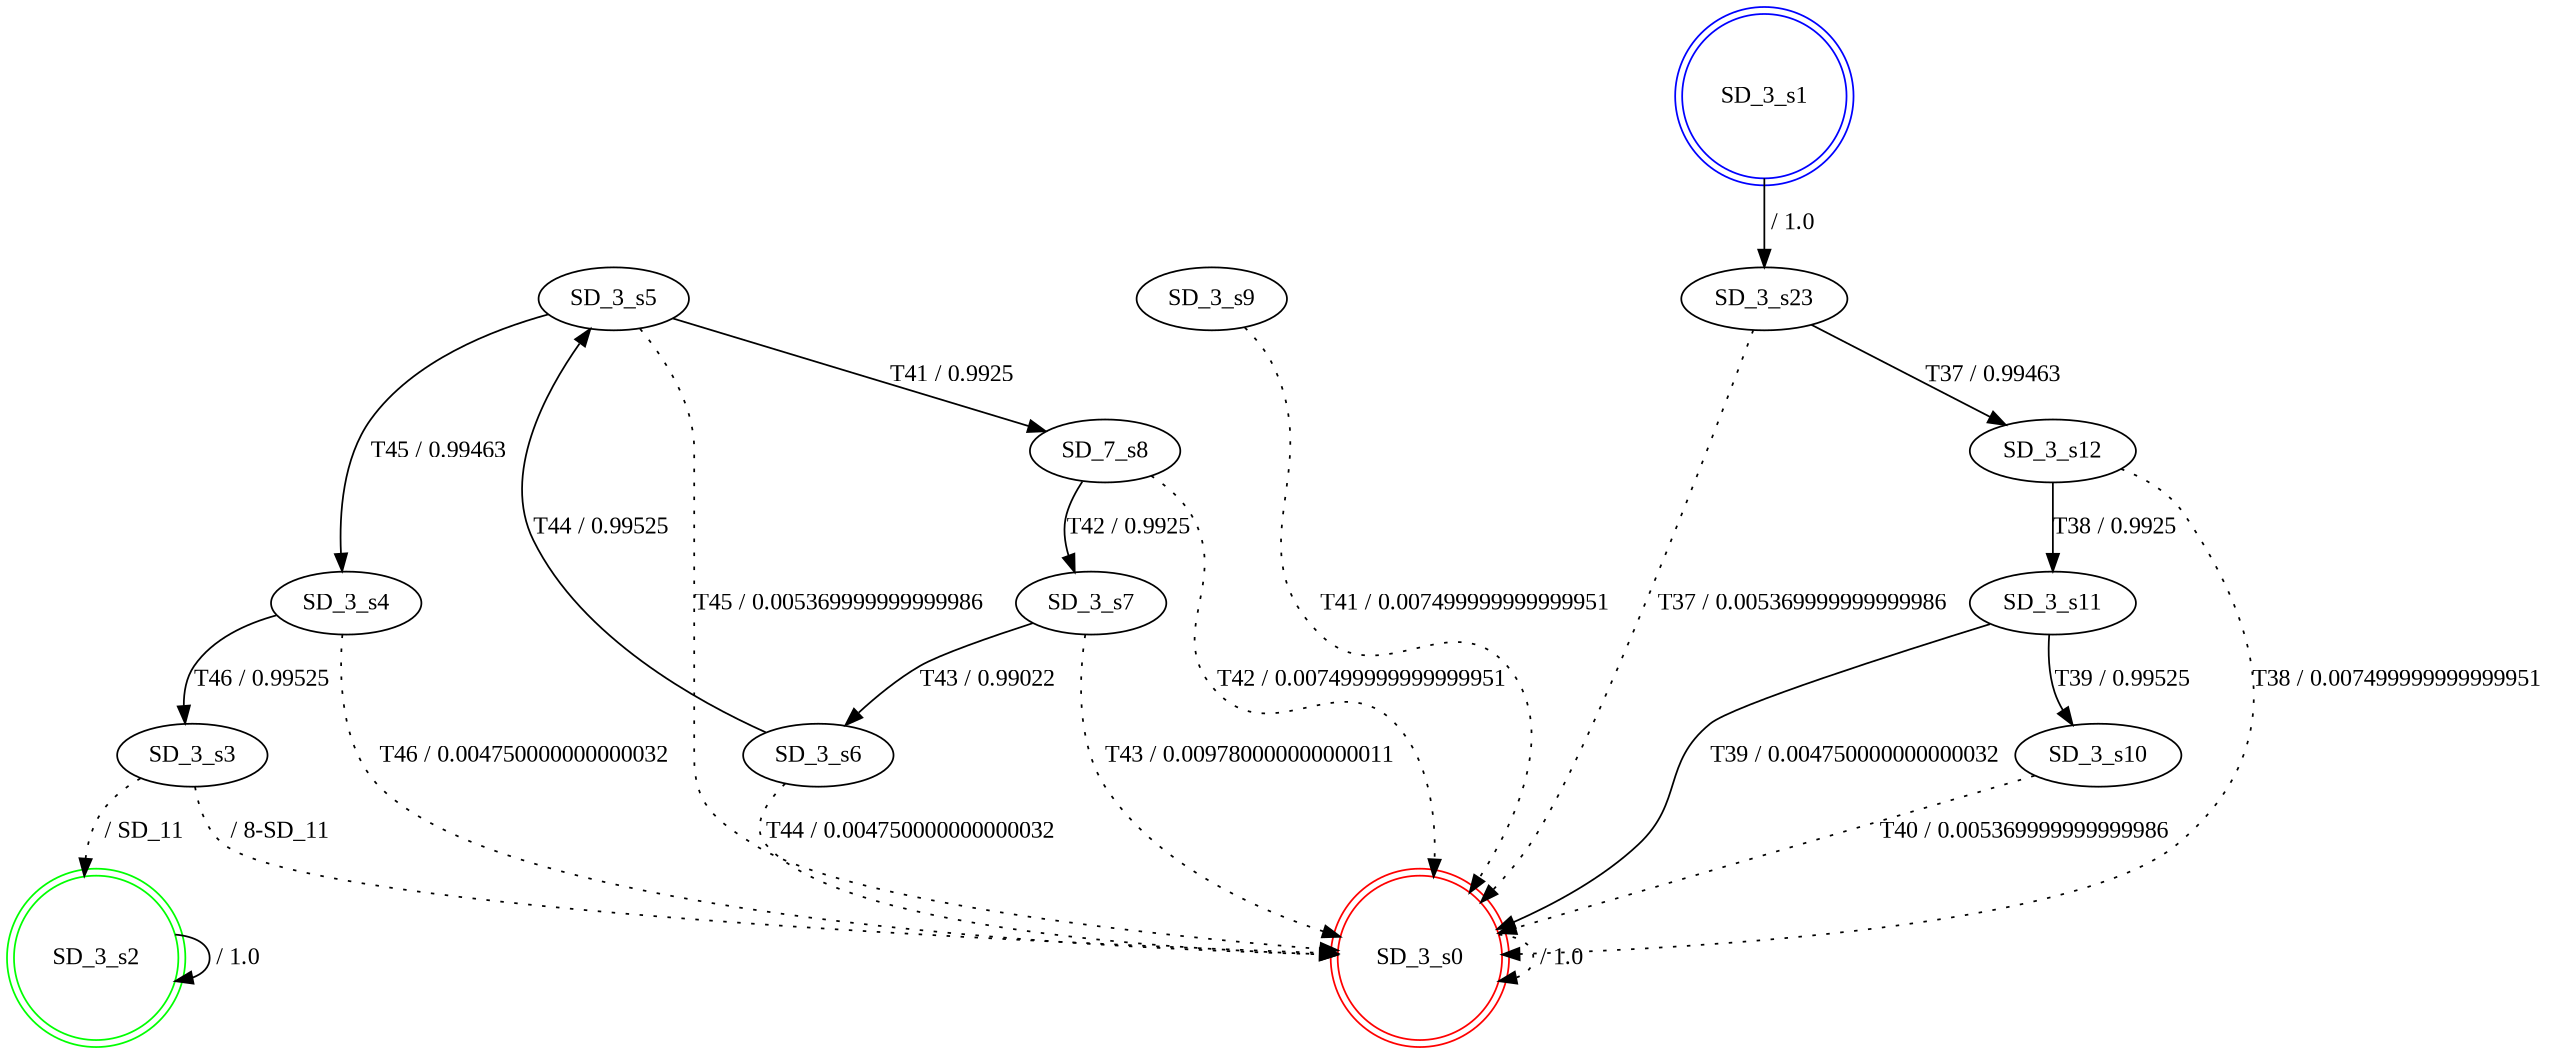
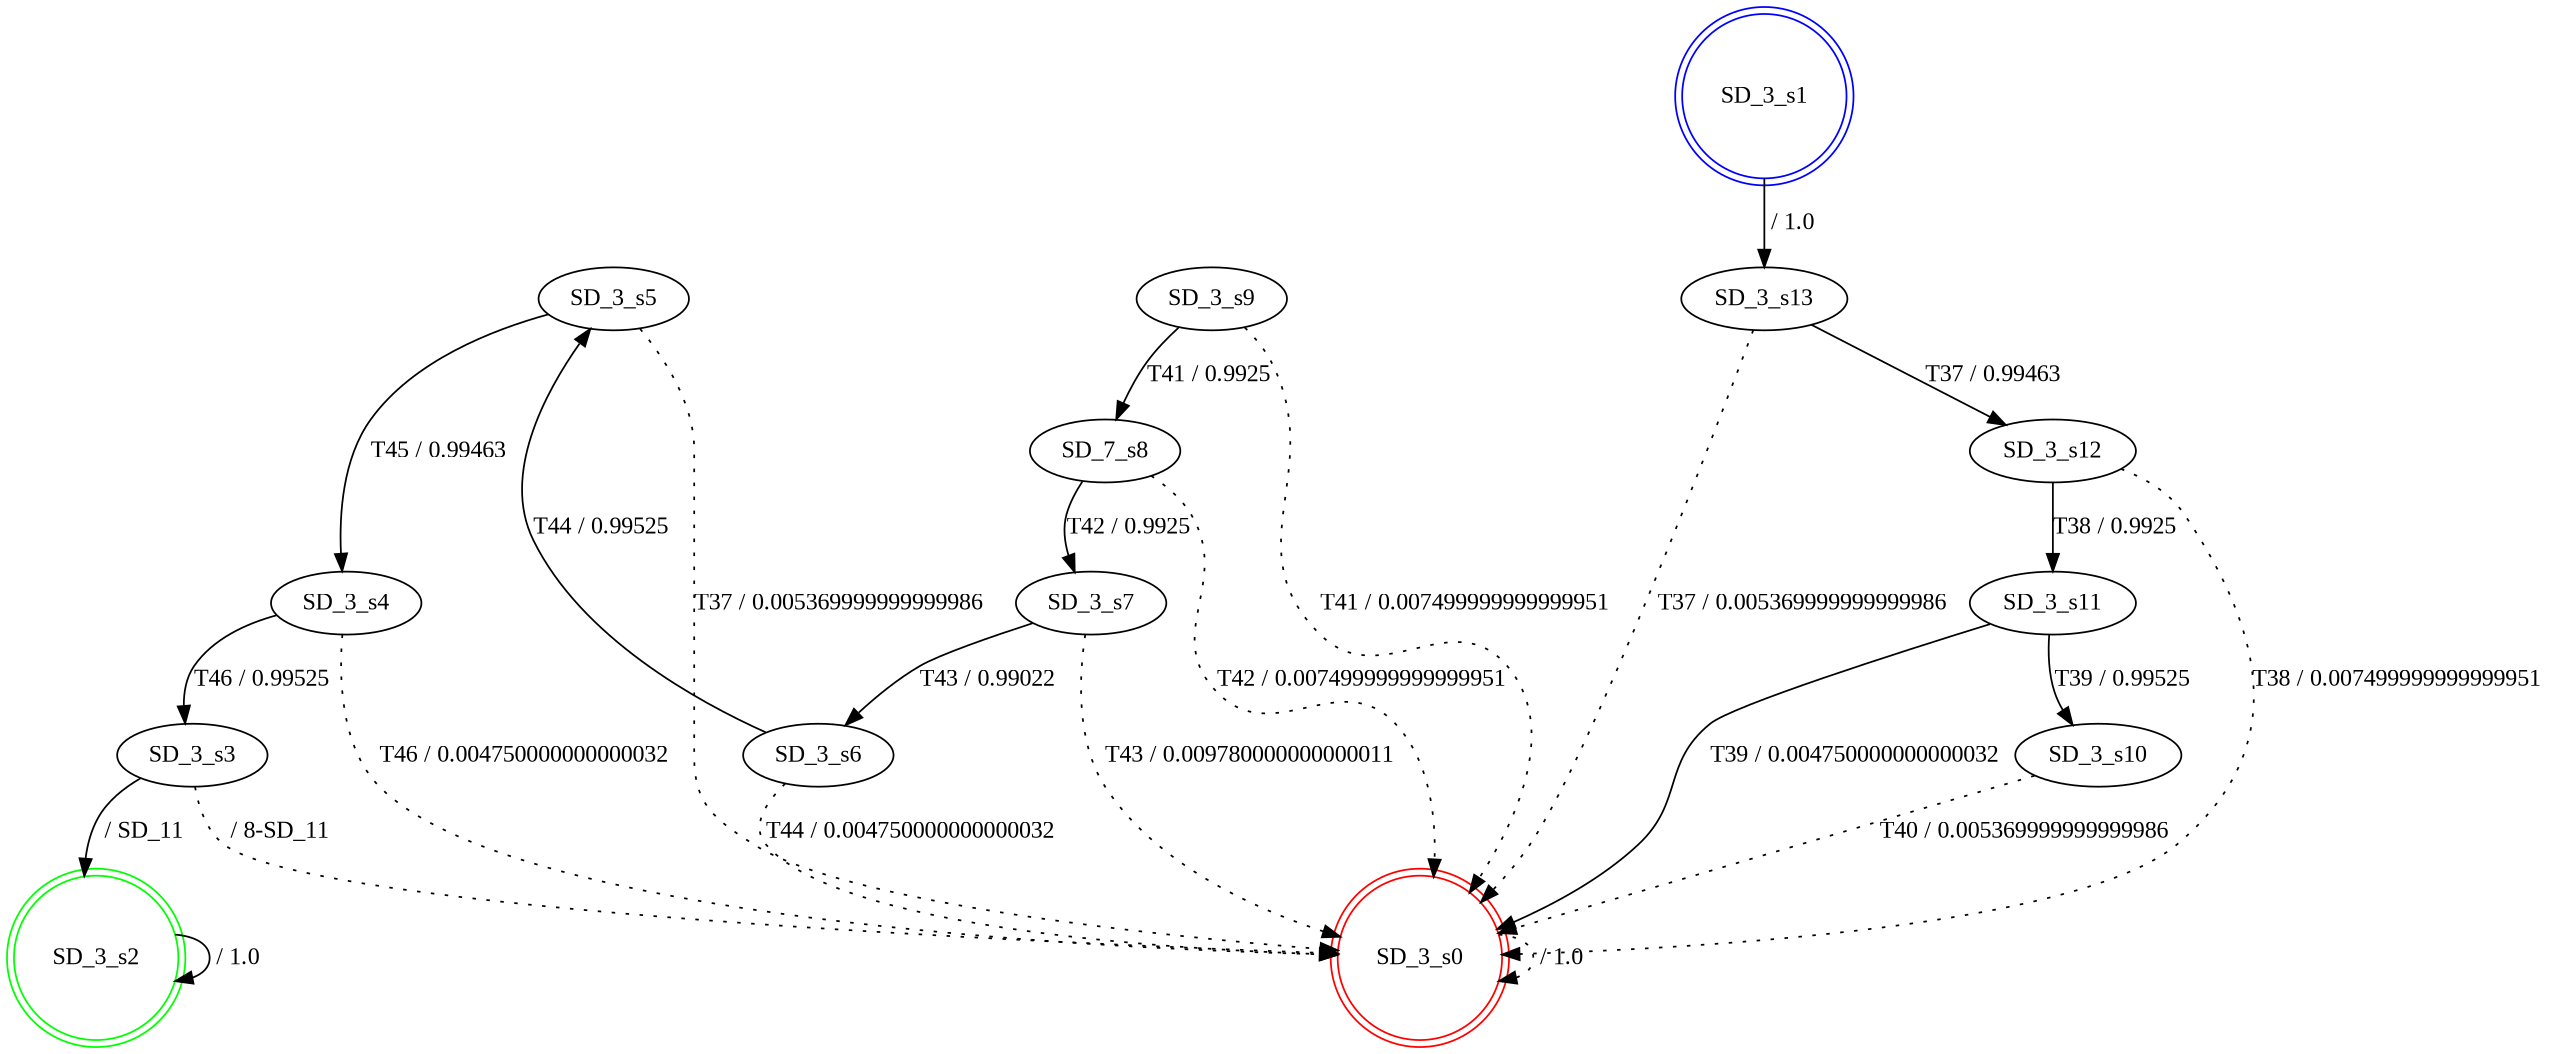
(1764, 299) -> (1764, 299)
(851, 372) -> (1147, 362)
(839, 603) -> (839, 603)
(102, 811) -> (102, 811)
